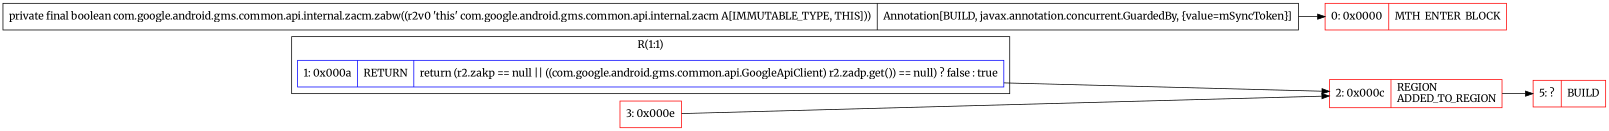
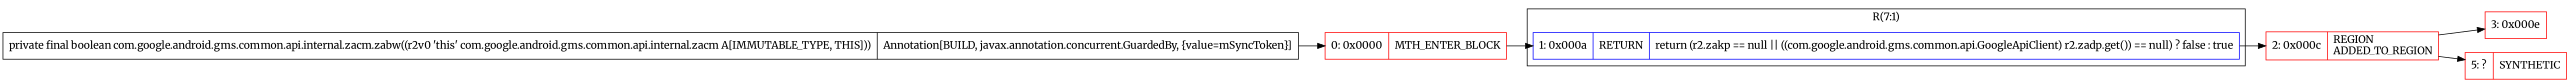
(651, 45) -> (1886, 17)
none -> (1516, 46)
(1583, 93) -> (2530, 66)
(1002, 105) -> (2458, 32)
